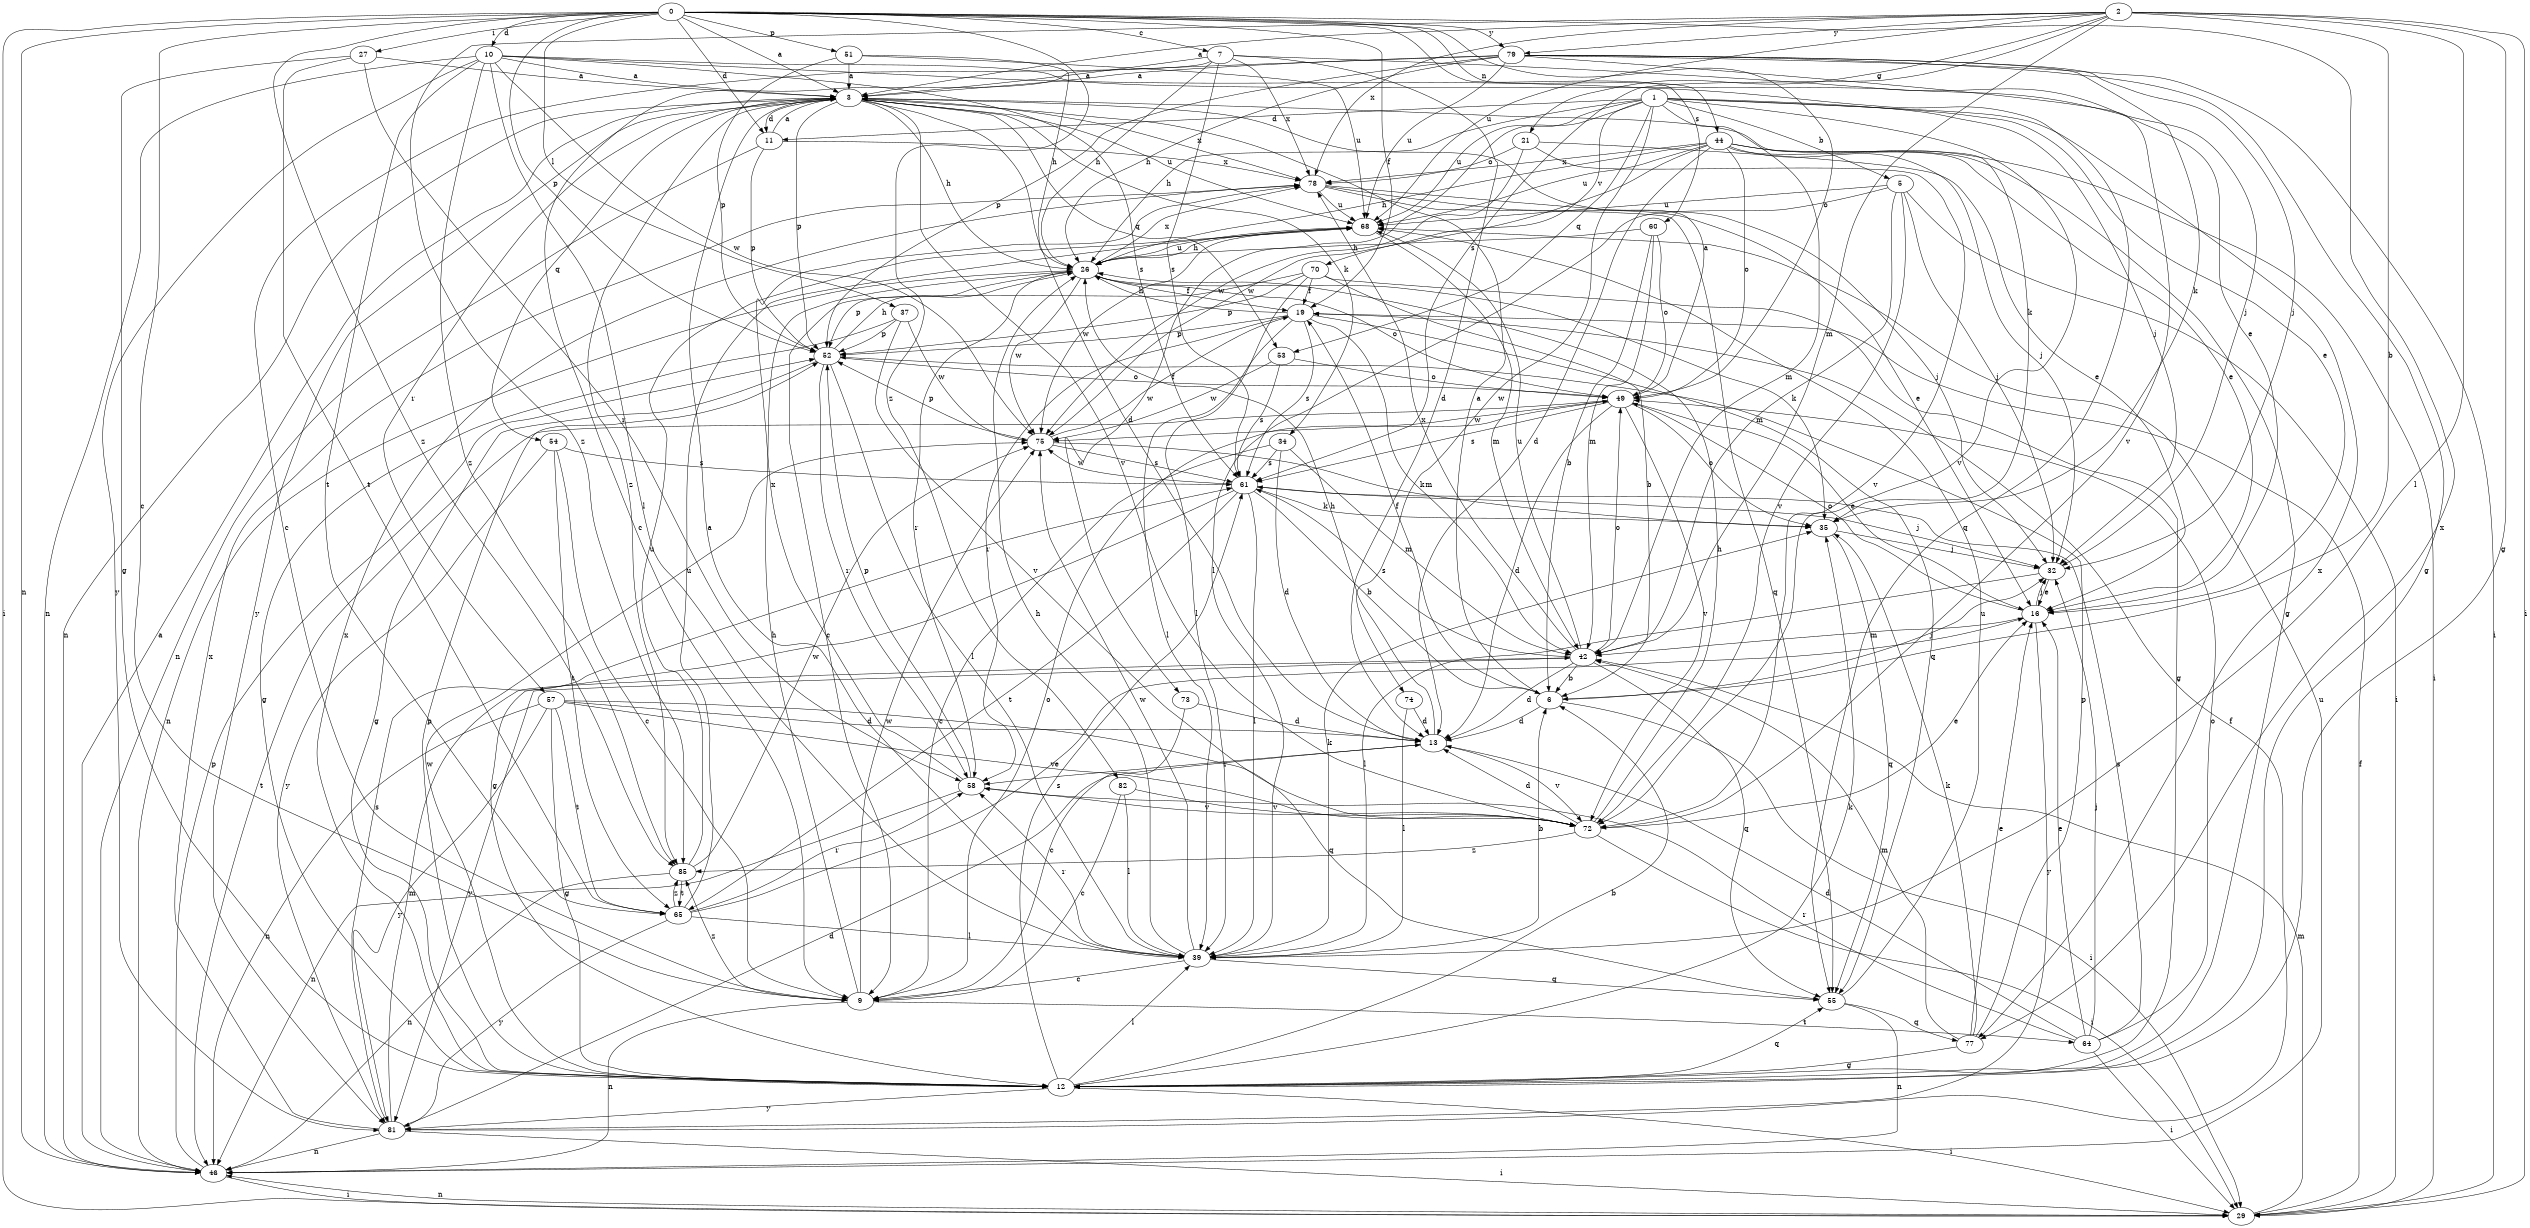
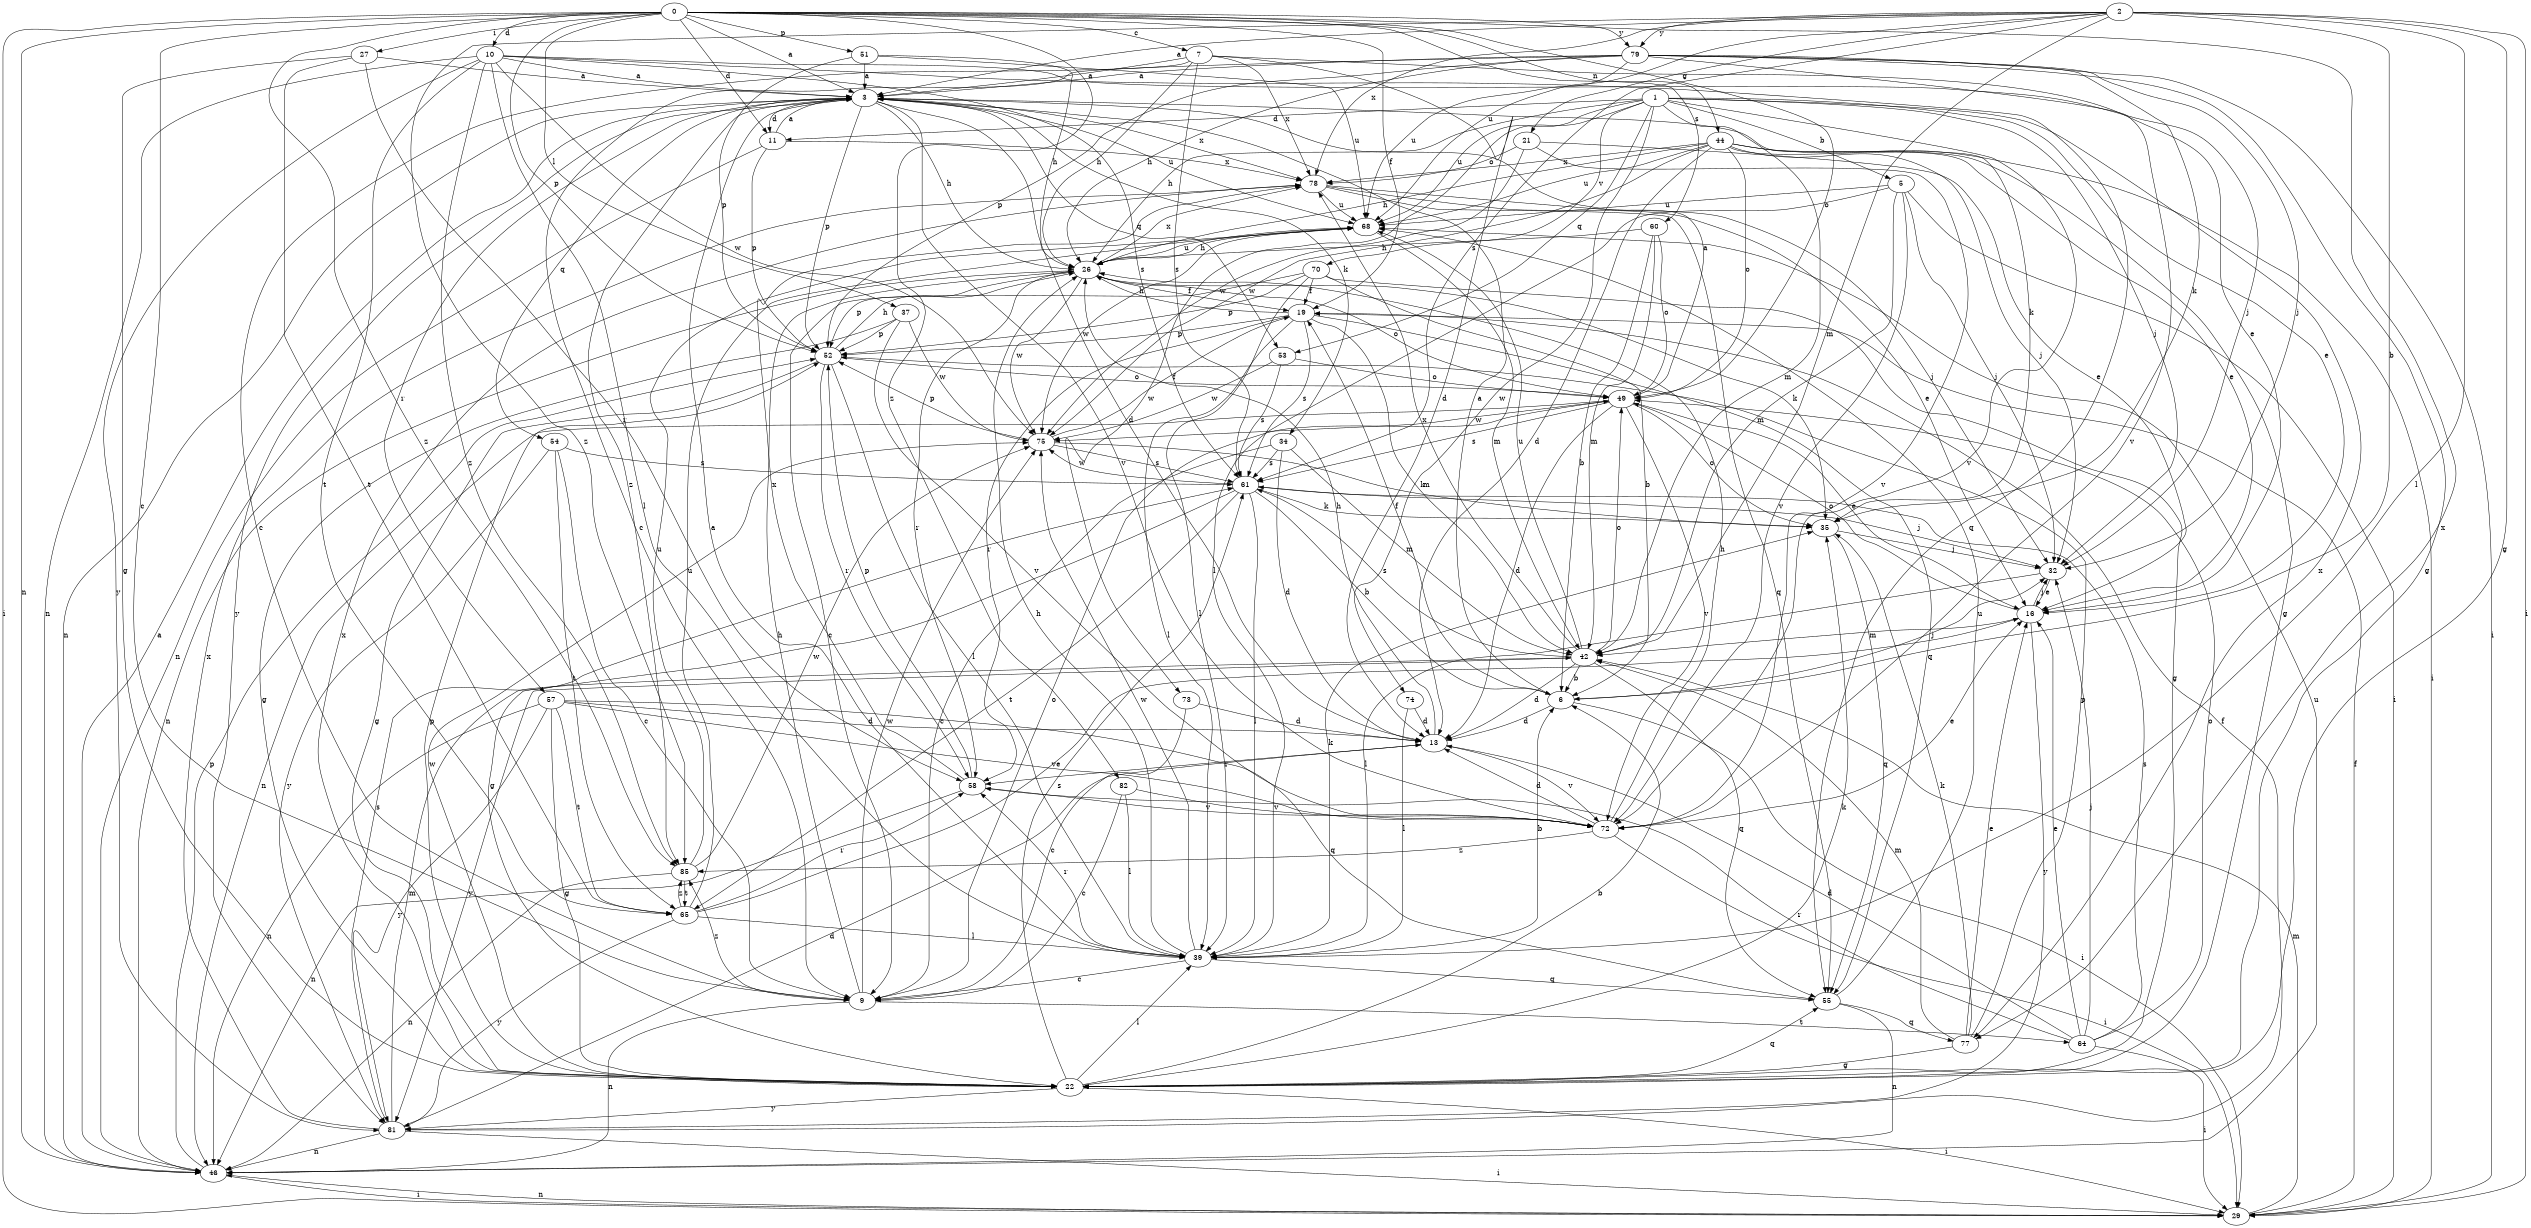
(262, 786) -> (264, 786)
(1061, 1087) -> (1070, 1087)
